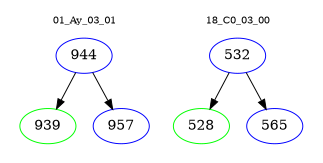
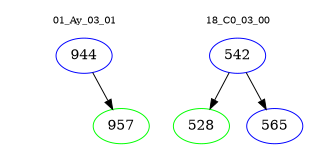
(238, 56) -> (238, 56)
(48, 126) -> none
(121, 126) -> (121, 126)
